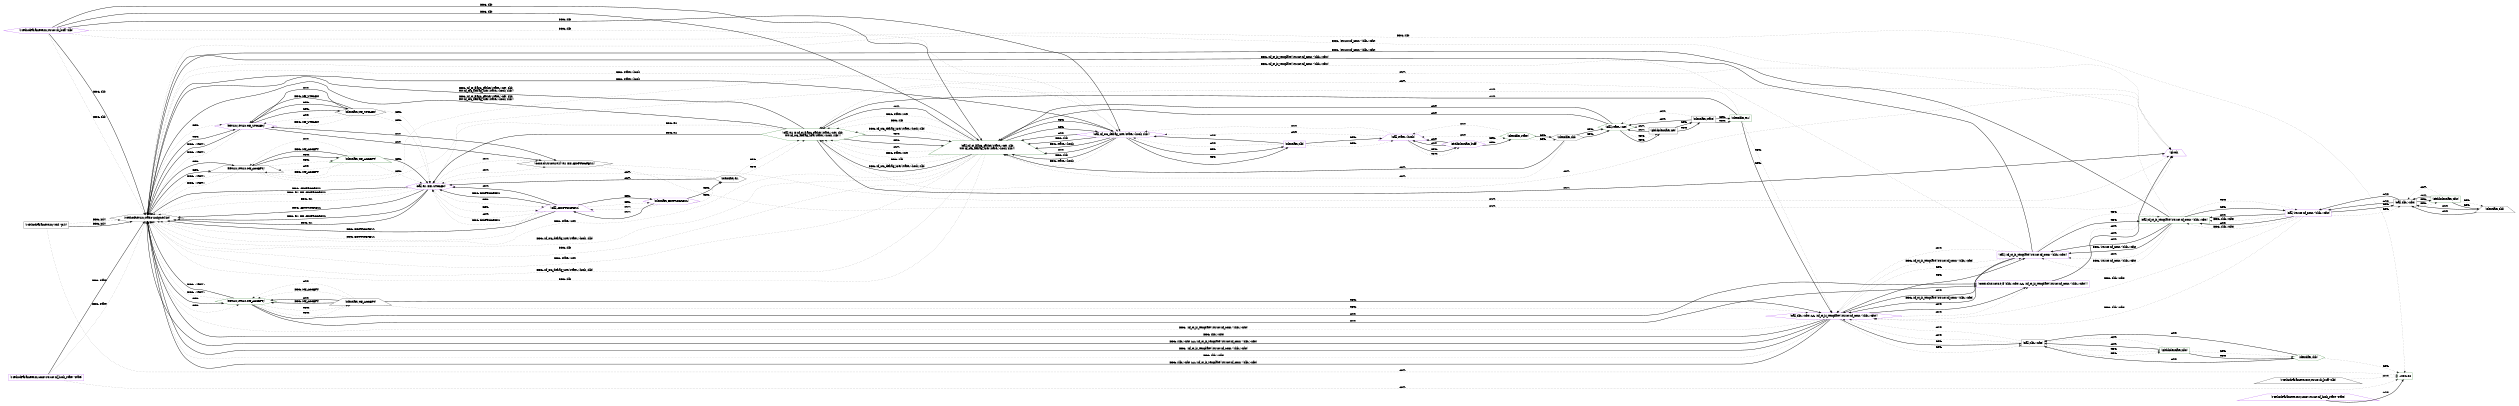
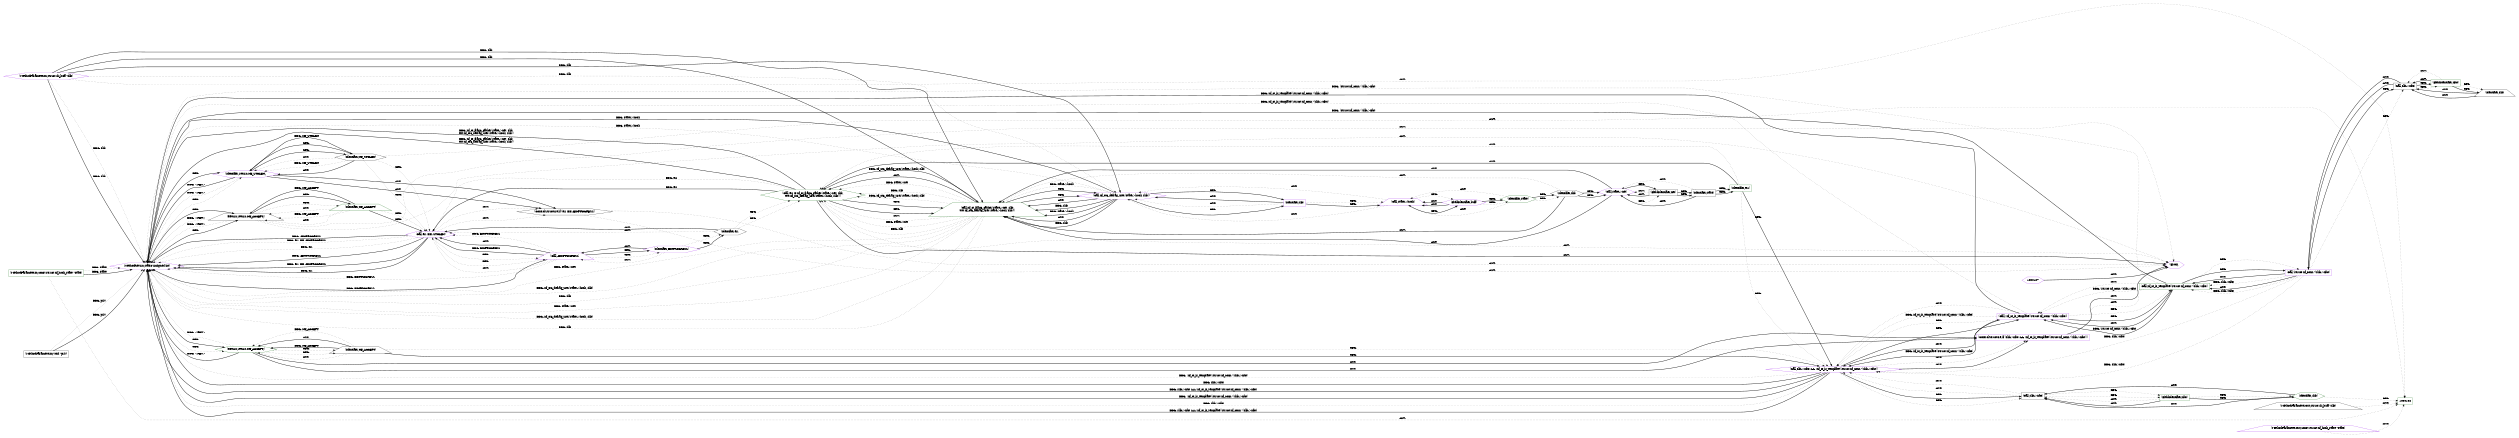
(1403, 36) -> (1403, 80)
(246, 126) -> (246, 174)
(1616, 127) -> (1616, 192)
(2175, 153) -> (2175, 265)
(147, 218) -> (147, 266)
none -> (2033, 280)
(1177, 372) -> (1502, 120)
(46, 377) -> (46, 273)
(2368, 401) -> (2369, 433)
